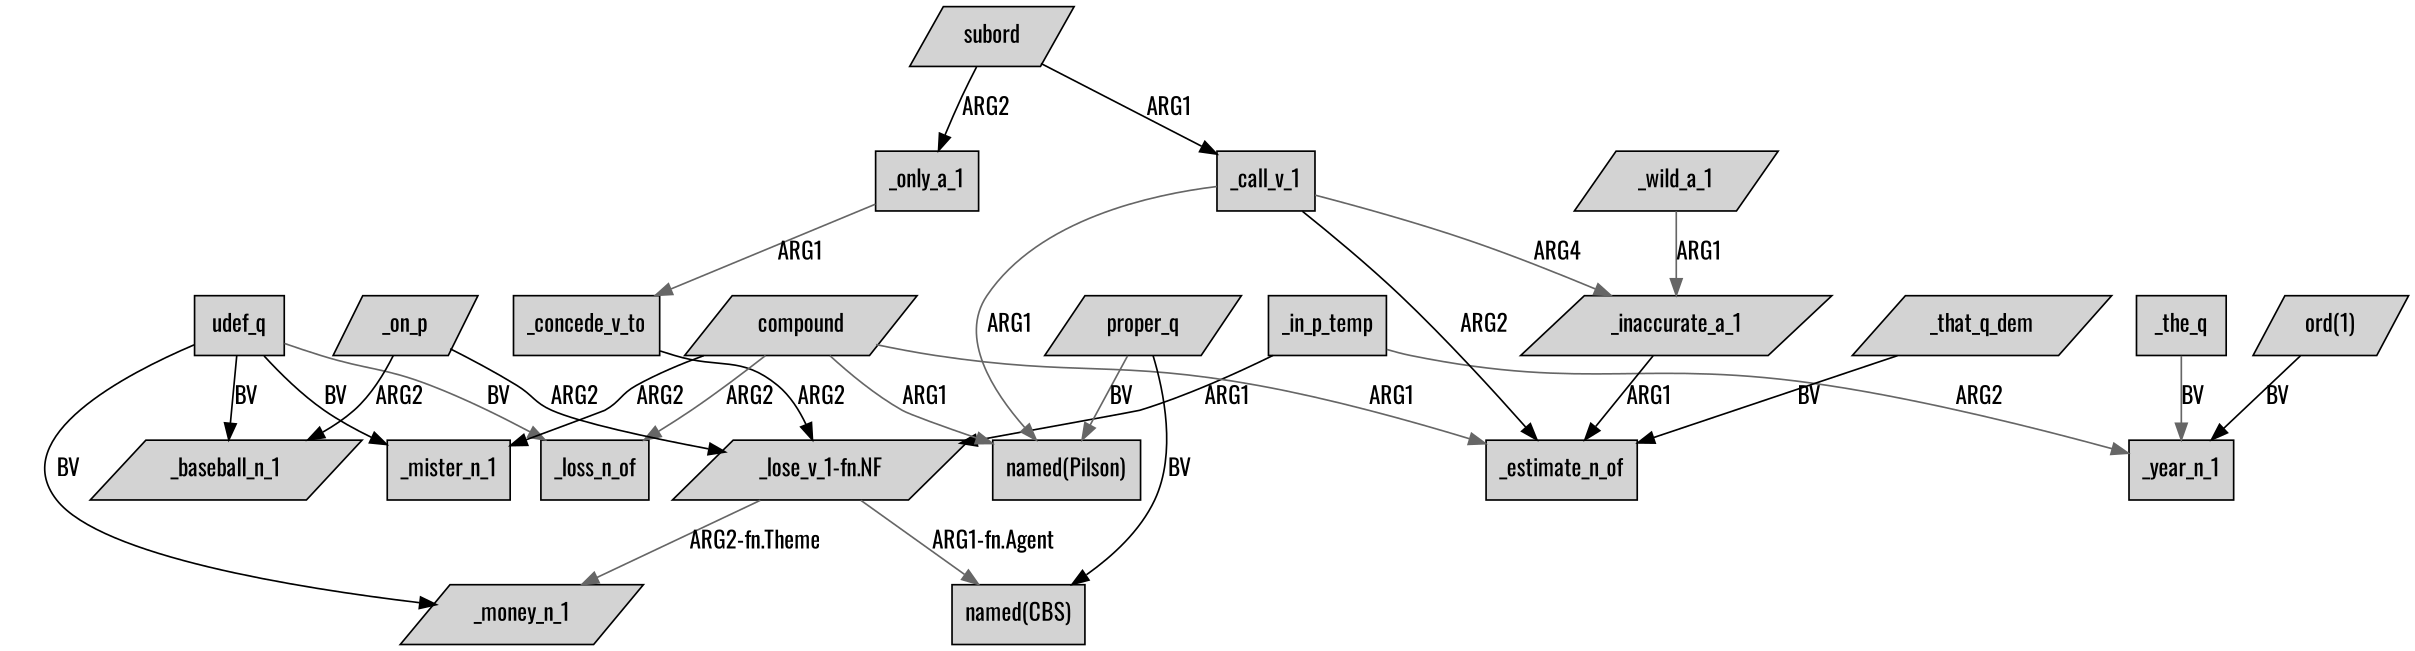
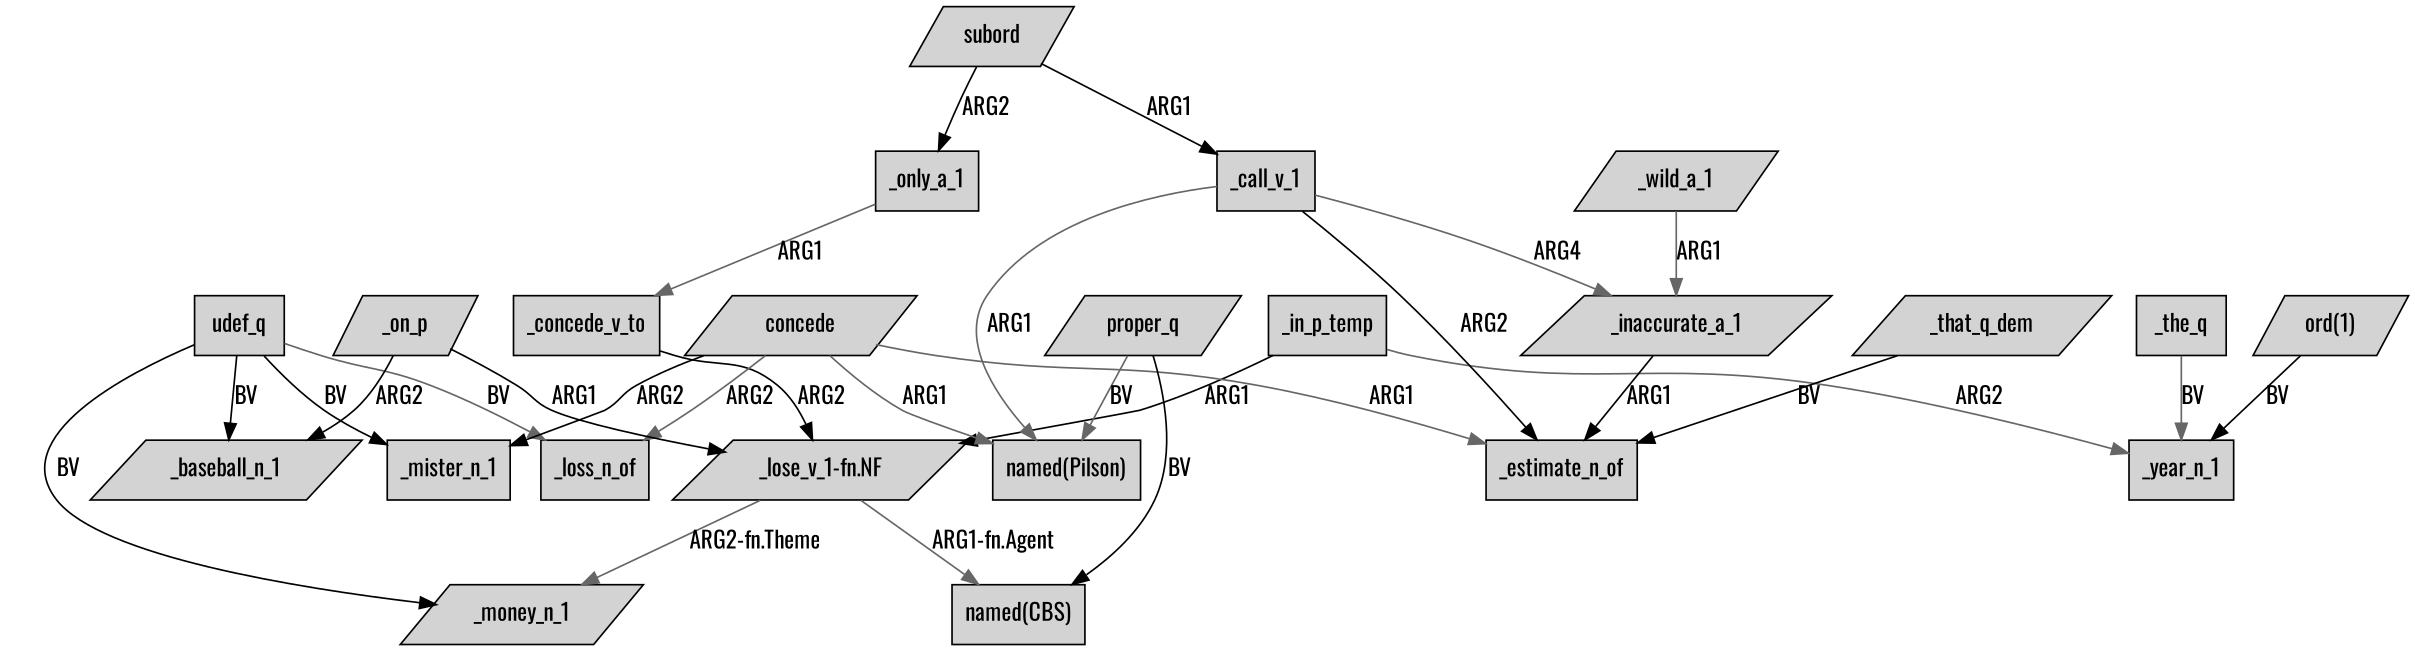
(801, 326) -> (801, 326)
(575, 398) -> (575, 398)
